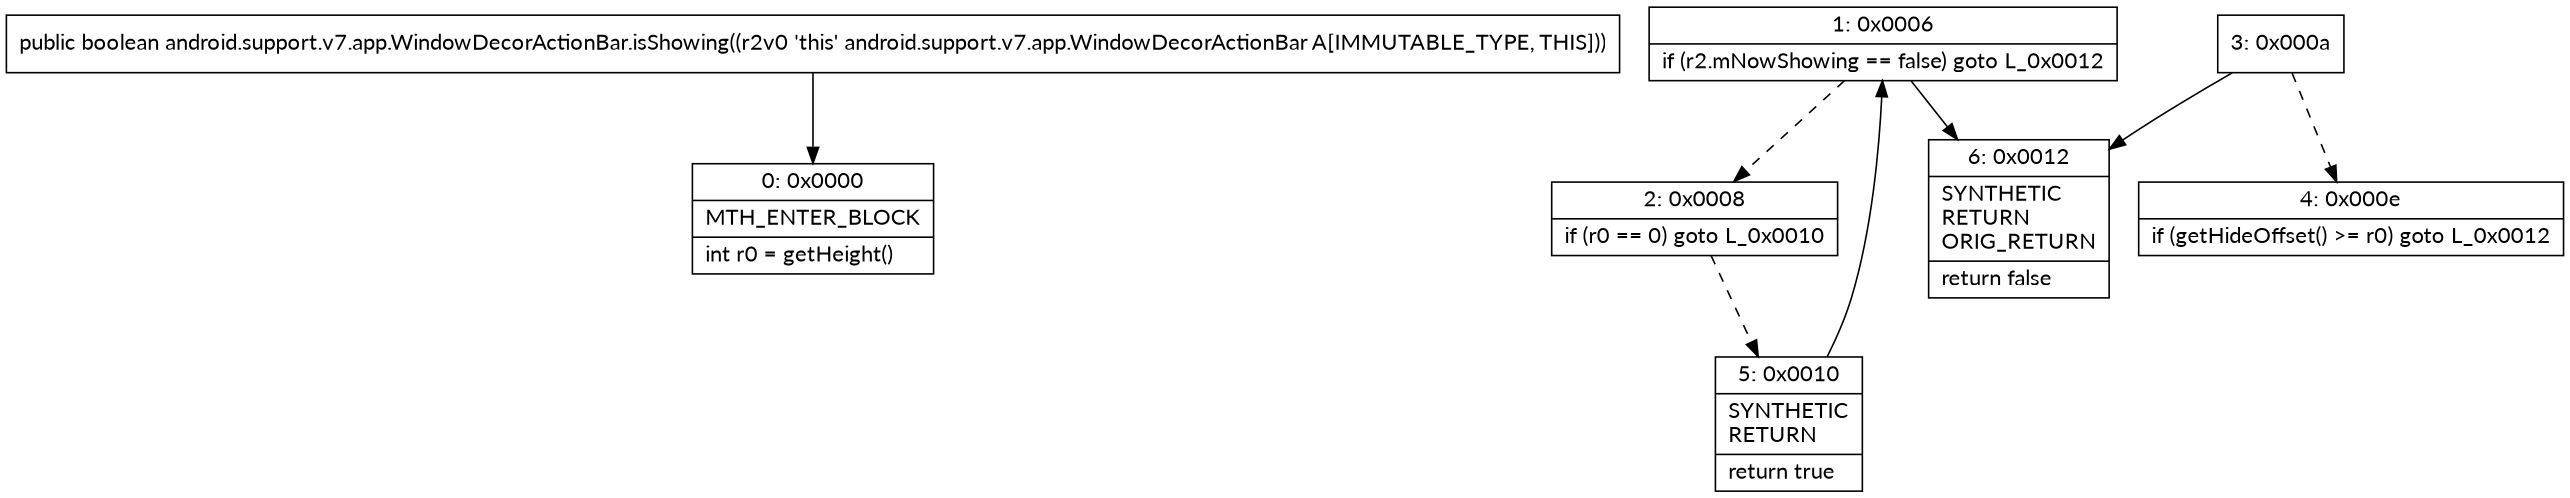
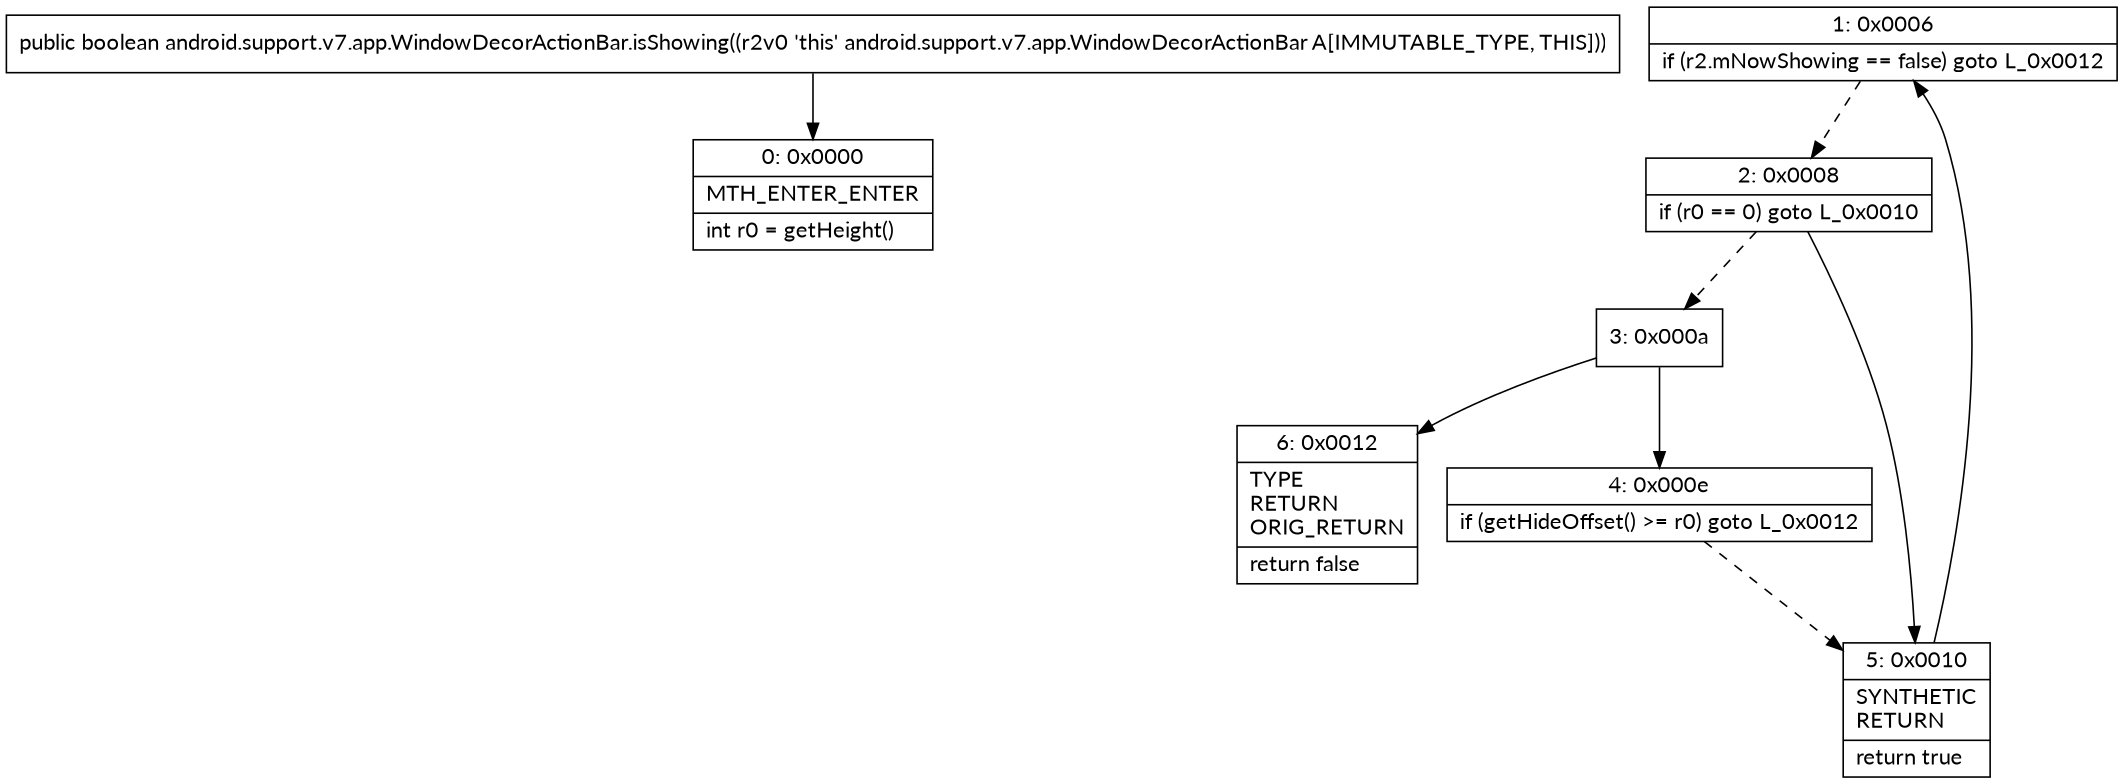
(1929, 104) -> none
(2311, 120) -> (1660, 409)
(2002, 194) -> (1277, 480)
(813, 218) -> (813, 194)
none -> (1726, 264)
(1731, 299) -> (1886, 422)
none -> (1767, 591)
